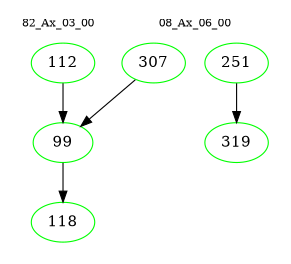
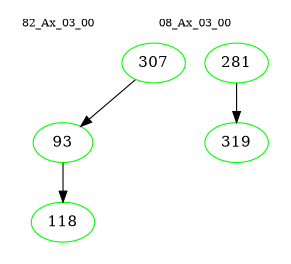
(195, 24) -> (195, 24)
(63, 63) -> none
(237, 63) -> (237, 63)
(63, 143) -> (63, 143)
